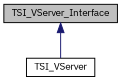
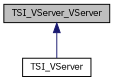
(61, 13) -> (57, 13)
